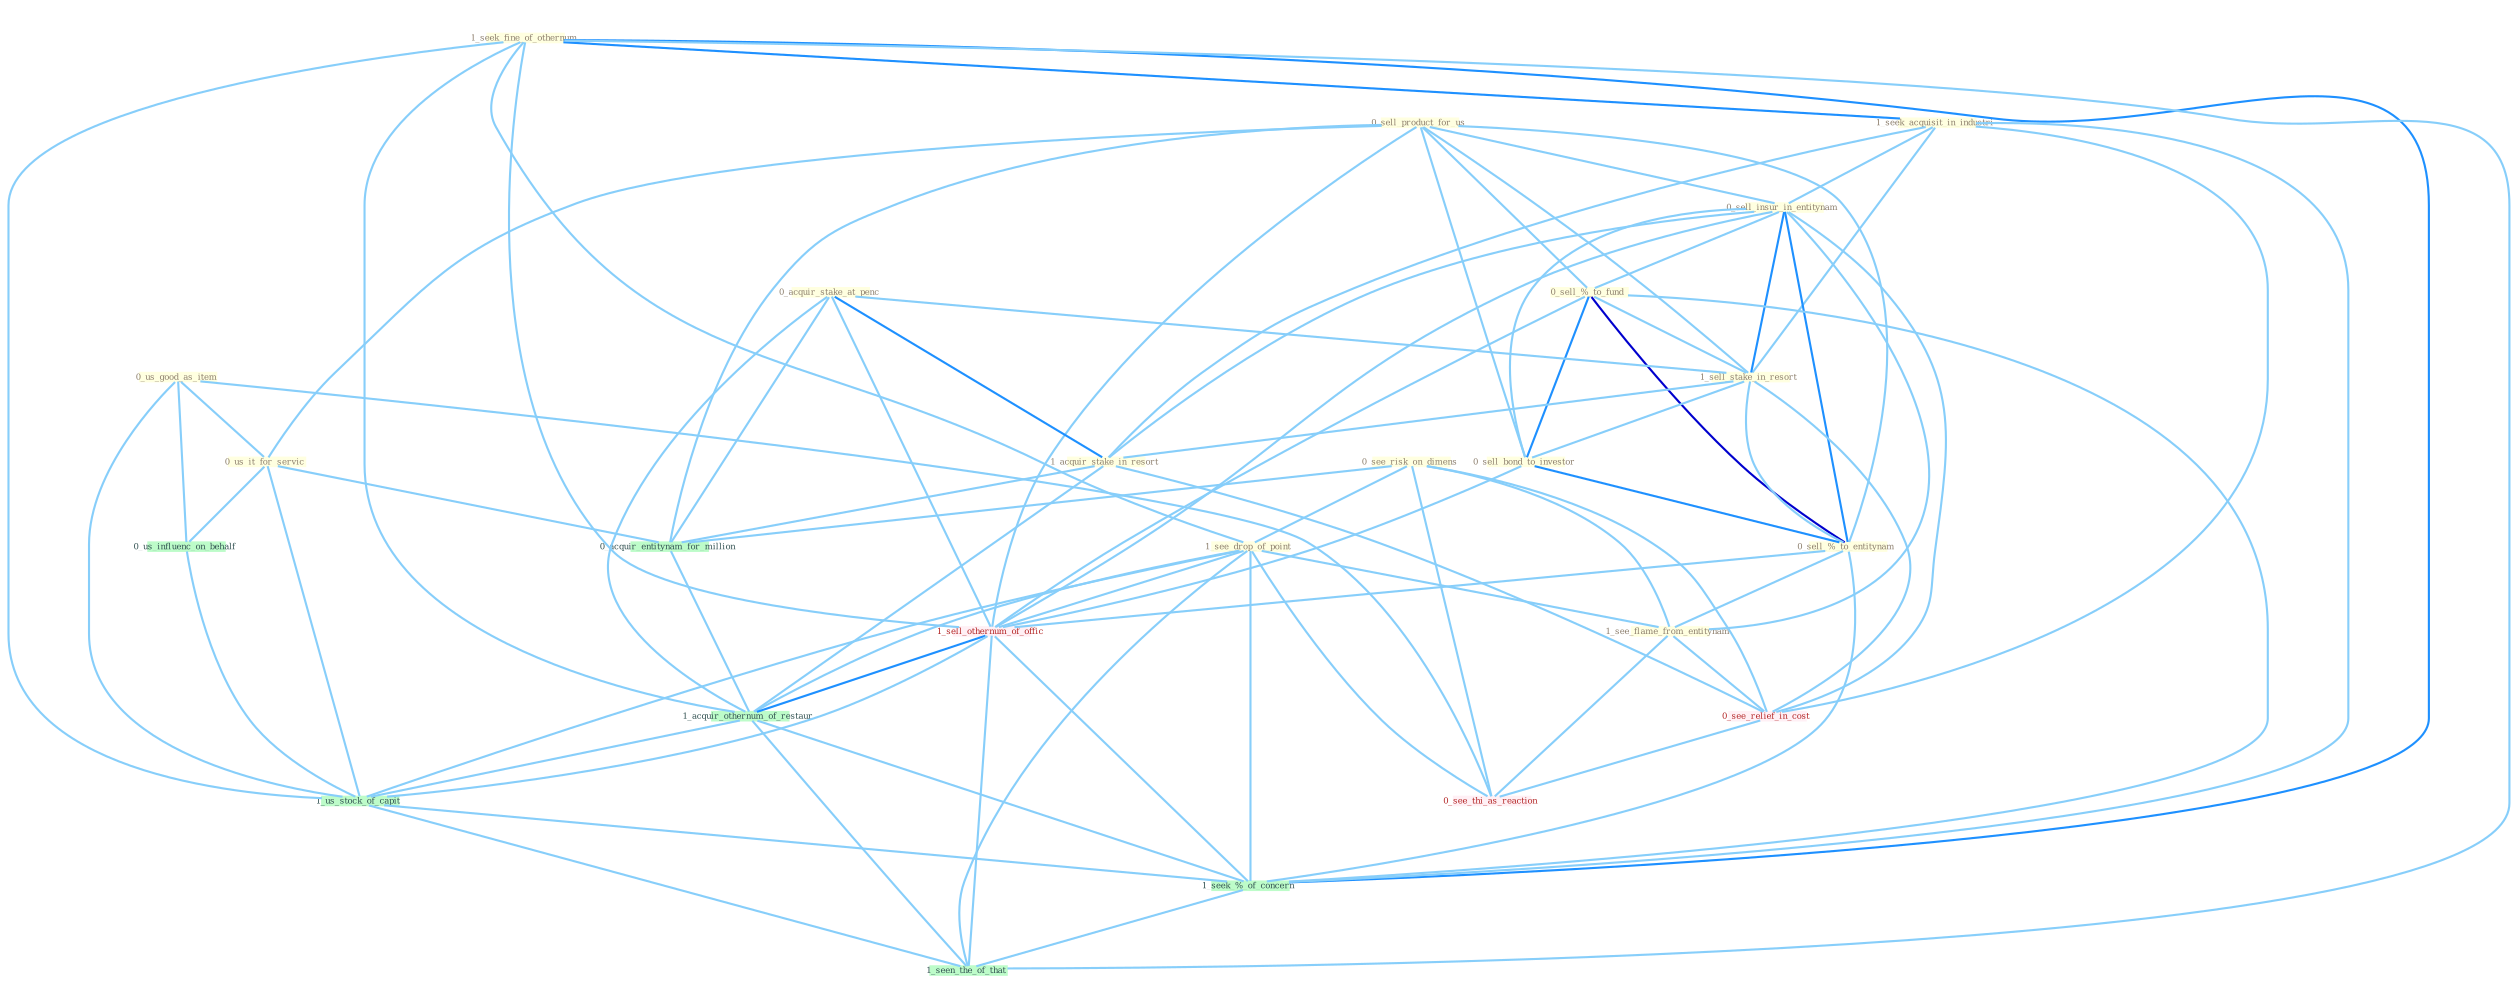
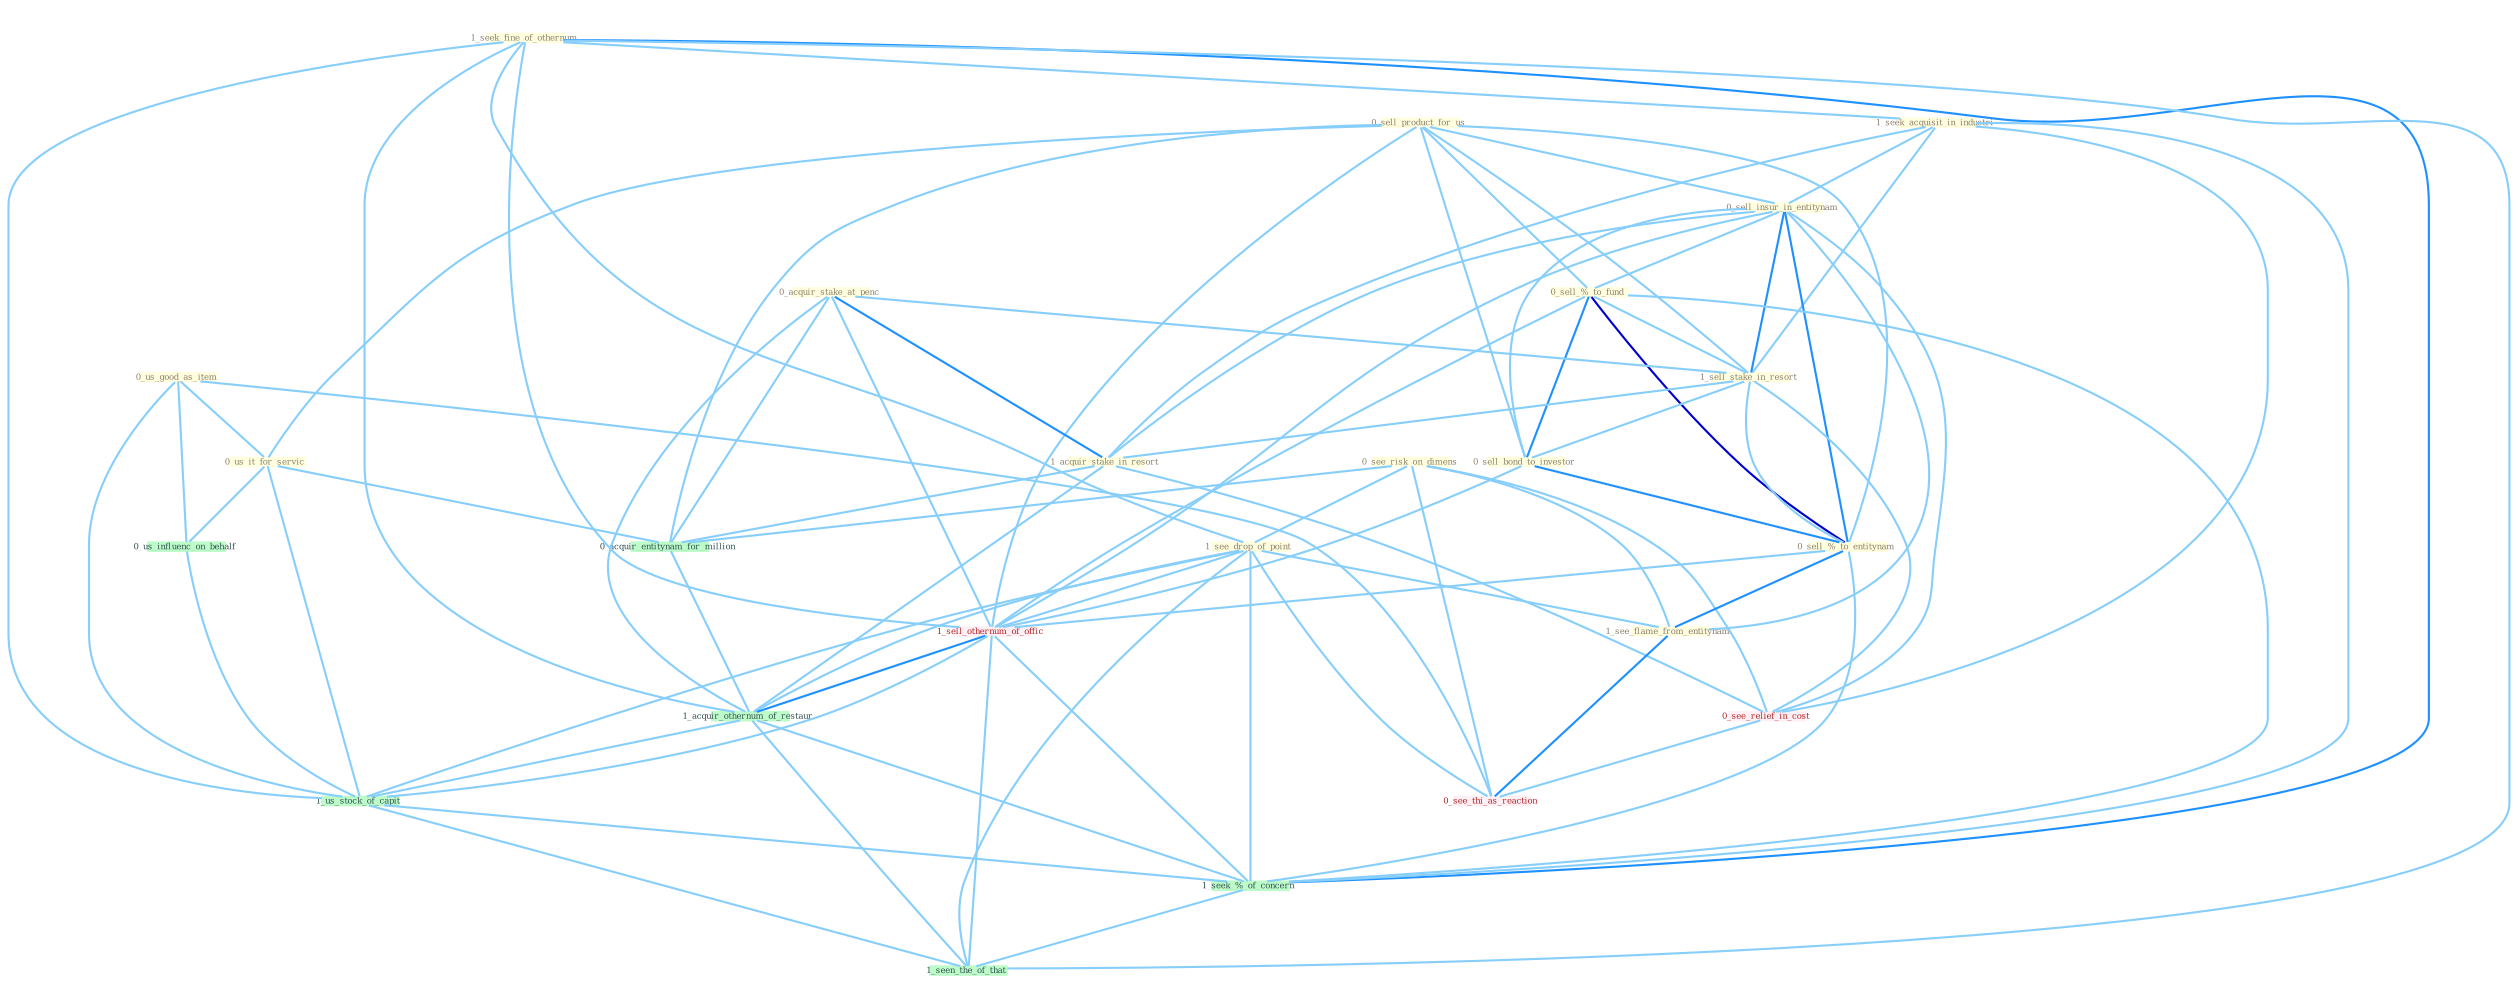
(1232, 80) -> (1232, 80)
(1759, 589) -> (1759, 589)
(1719, 674) -> none
(1581, 716) -> (1581, 716)
